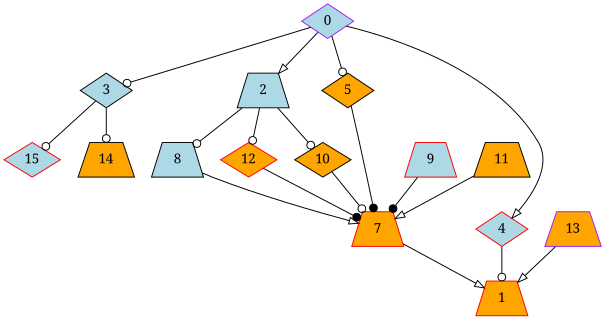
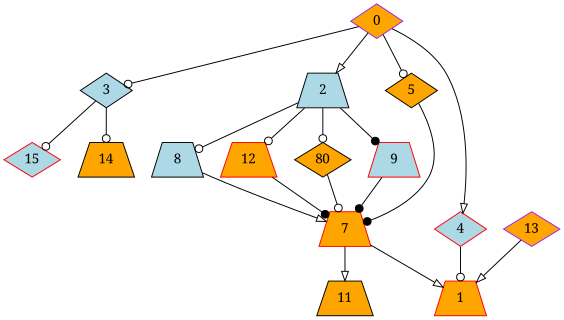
(328, 21) -> (377, 21)
none -> (356, 123)
(249, 160) -> (249, 160)
(323, 160) -> (323, 160)
(439, 195) -> (345, 259)
(573, 229) -> (532, 229)
